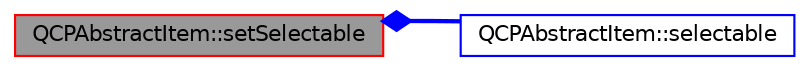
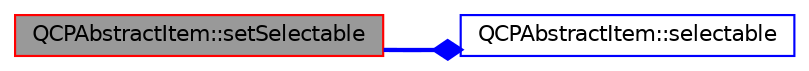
(435, 21) -> (409, 50)
